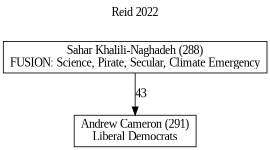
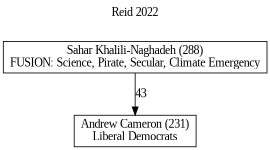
(135, 131) -> (135, 131)
